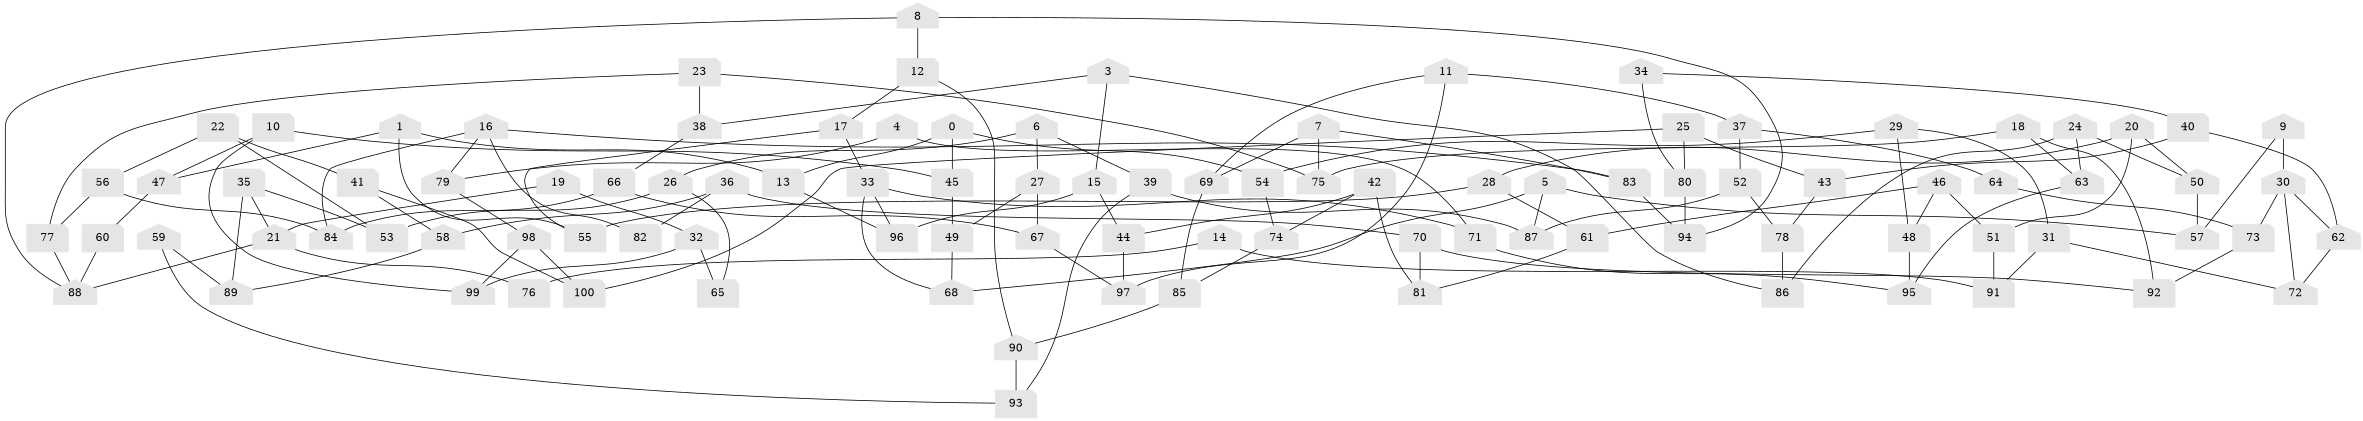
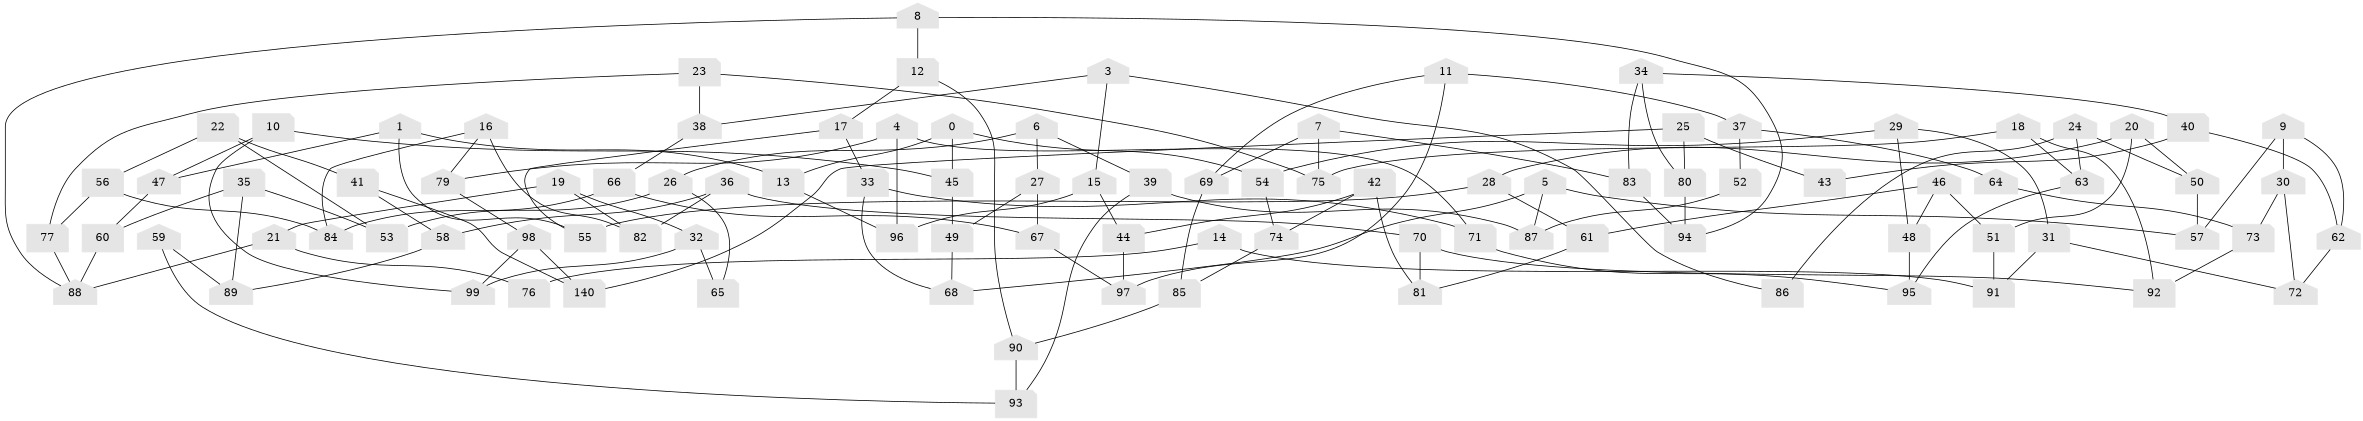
(1087, 144) -> (1629, 126)
none -> (587, 202)
(881, 207) -> (897, 181)
(259, 210) -> (166, 211)
(2312, 211) -> (2339, 174)
(1783, 238) -> none
(584, 293) -> (584, 293)
